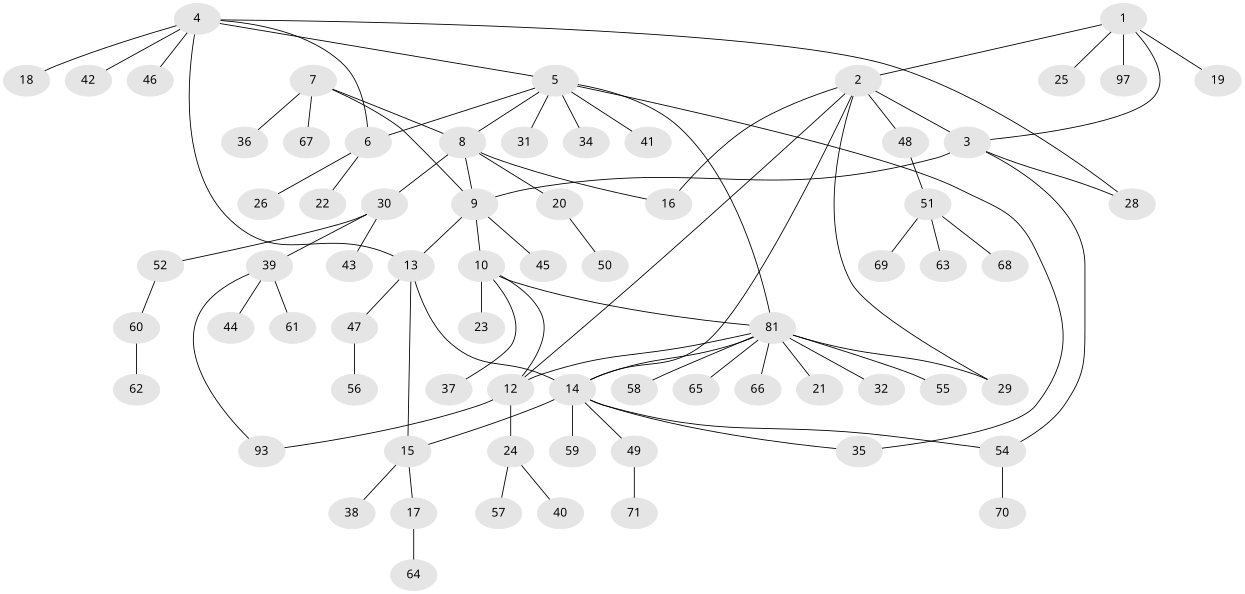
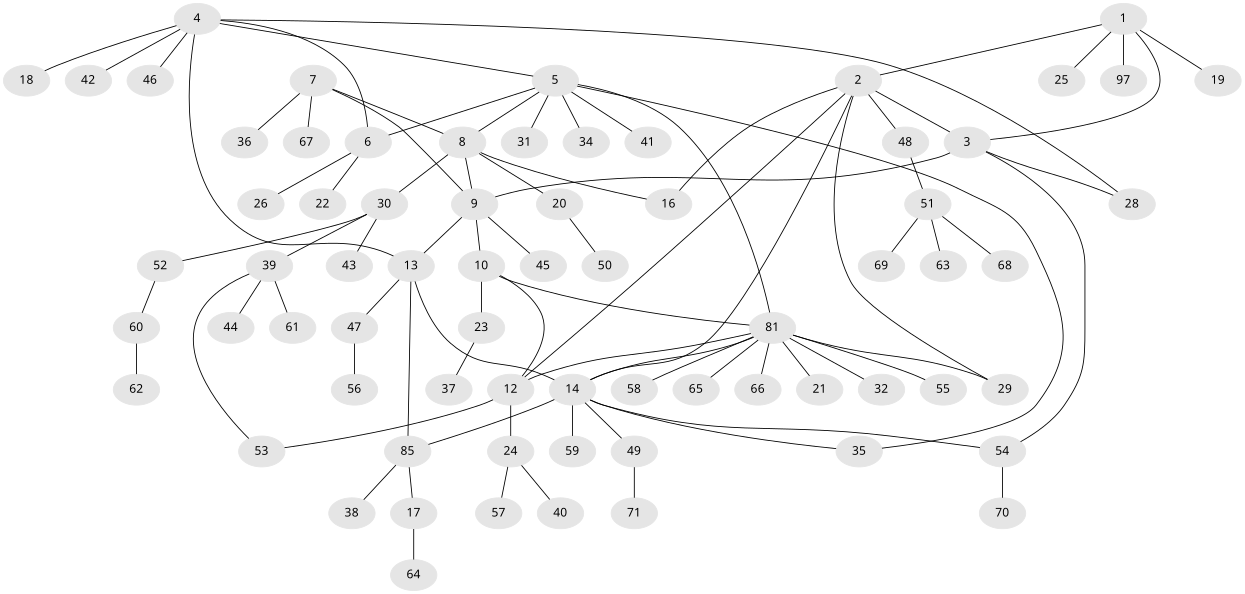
(514, 338) -> (465, 360)
(262, 451) -> (262, 451)
(408, 451) -> (408, 451)
